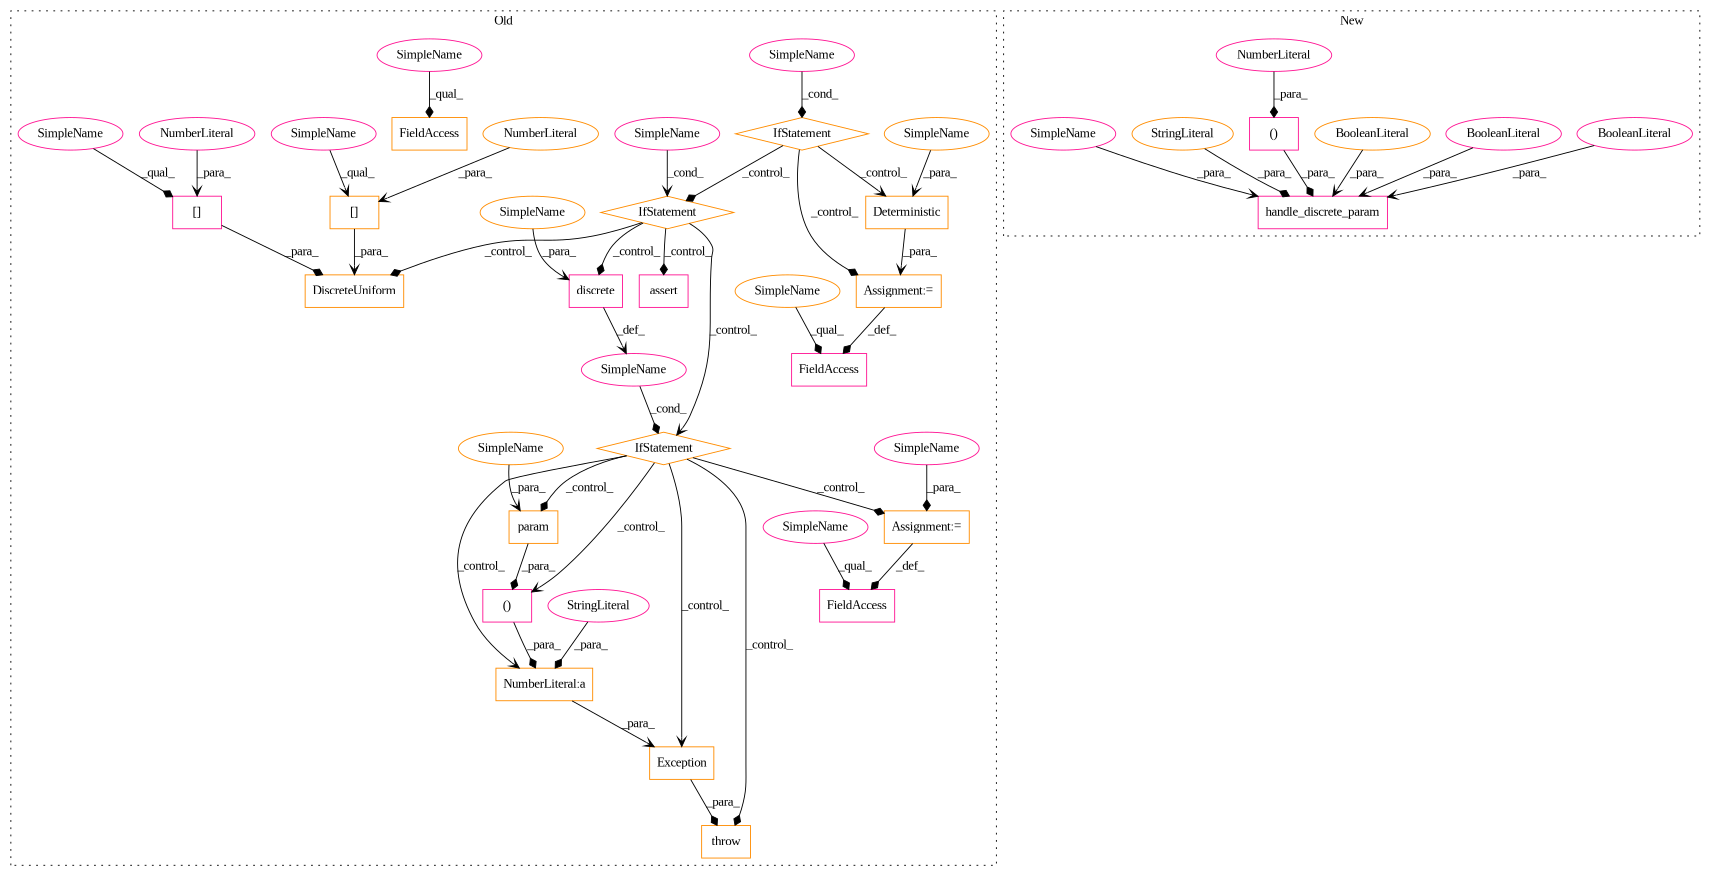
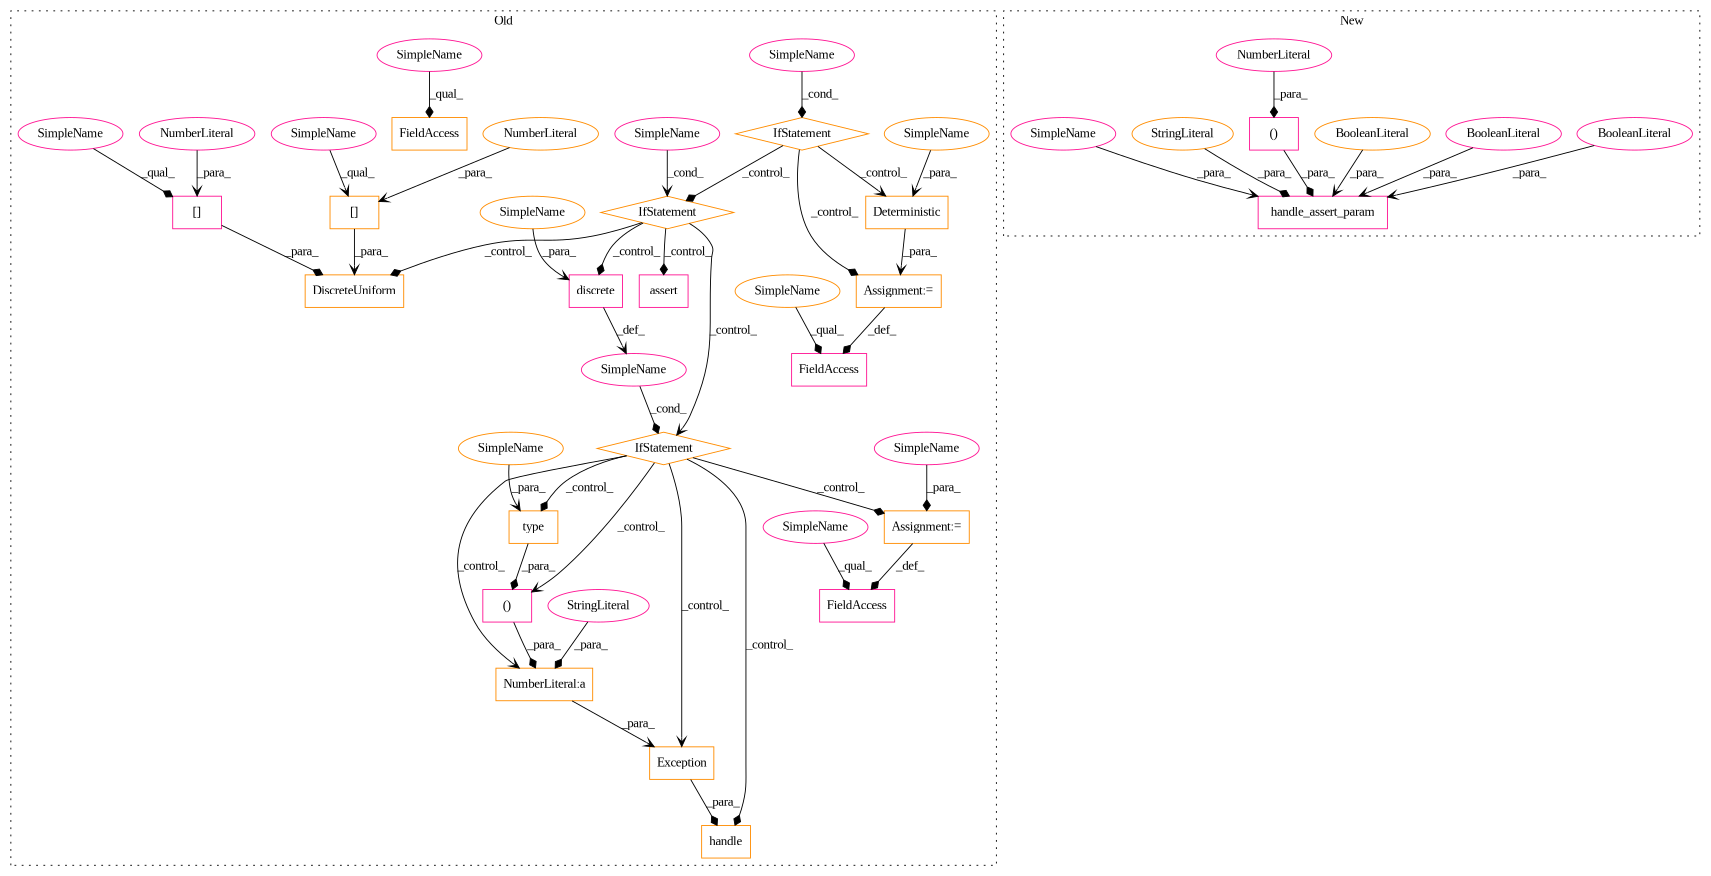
(1323, 212) -> (1323, 212)
(533, 527) -> (533, 527)
(726, 842) -> (726, 842)
